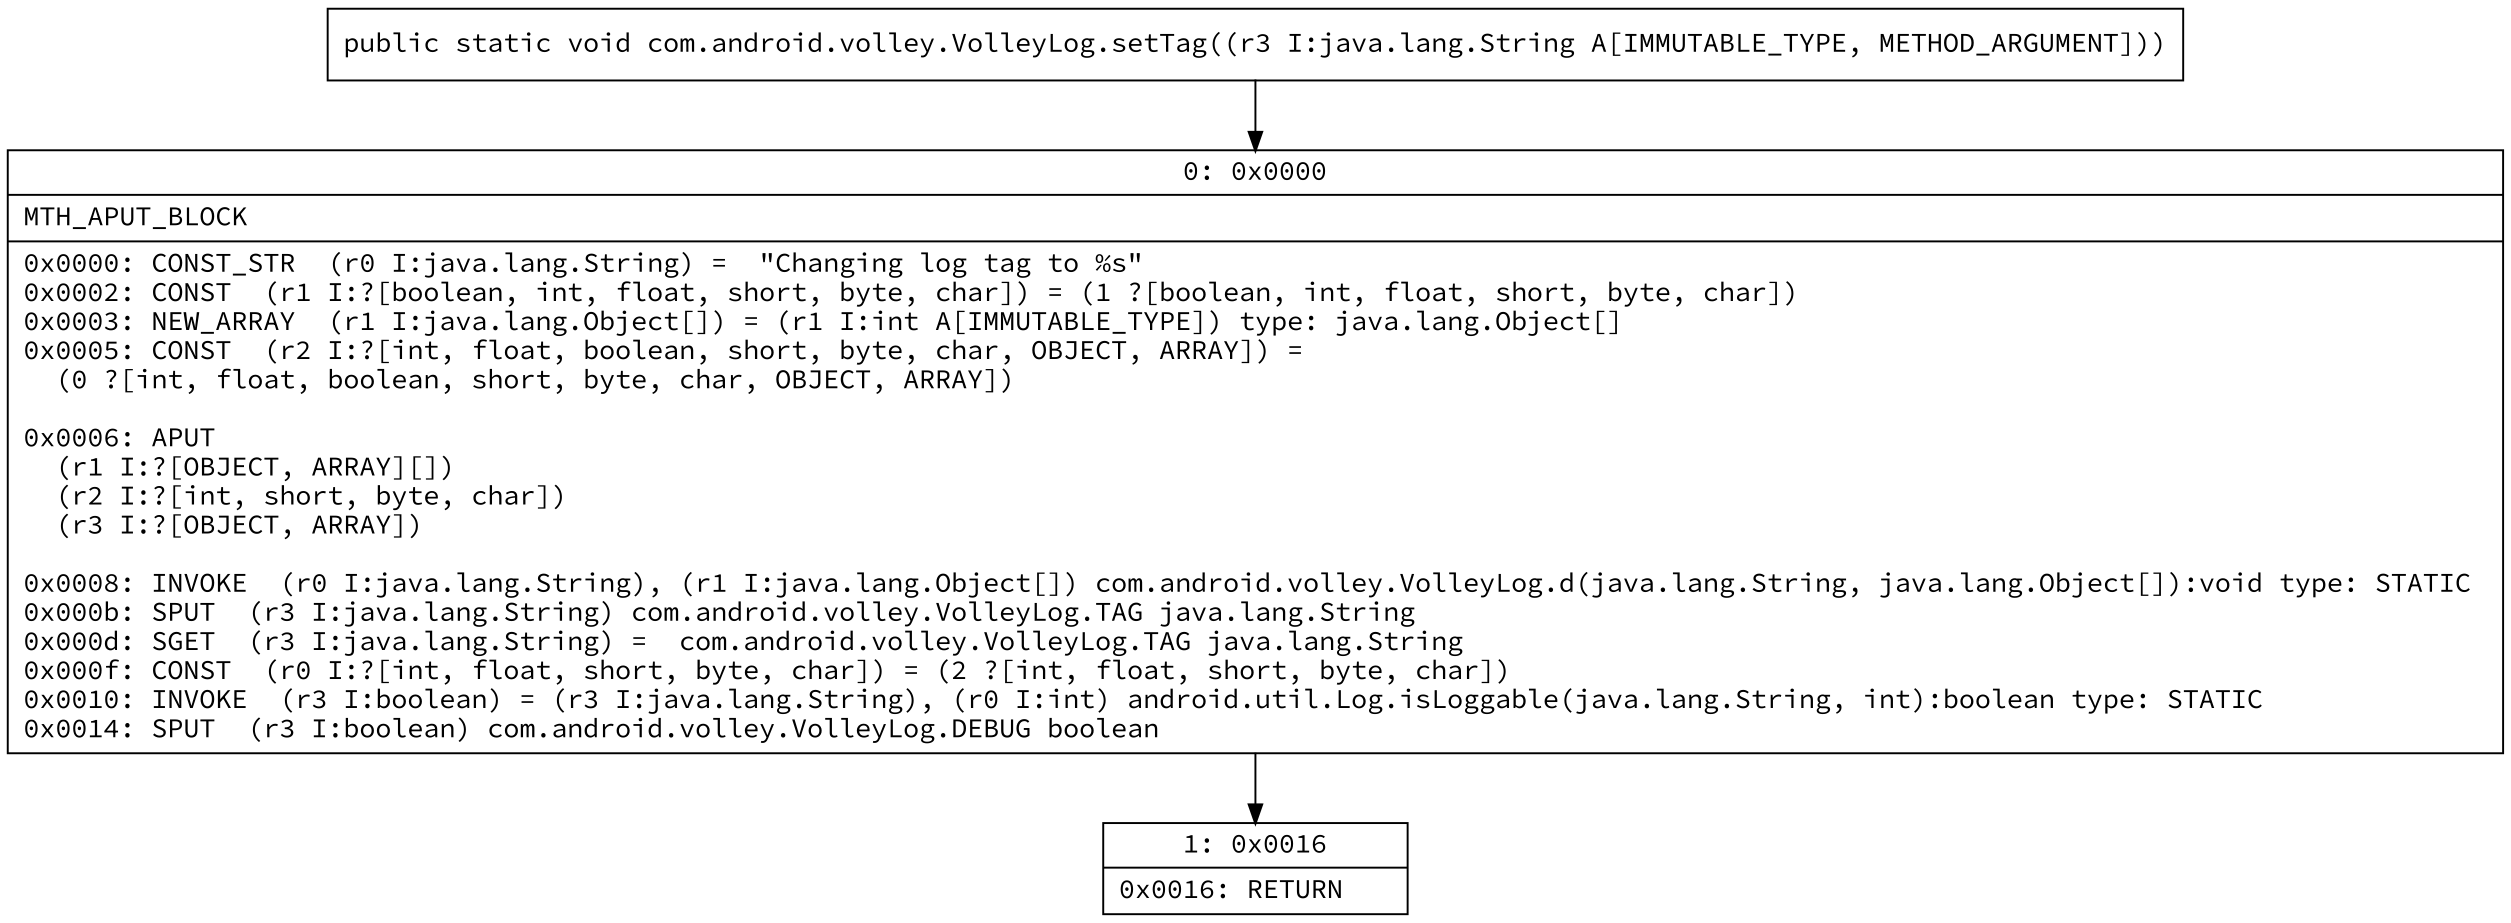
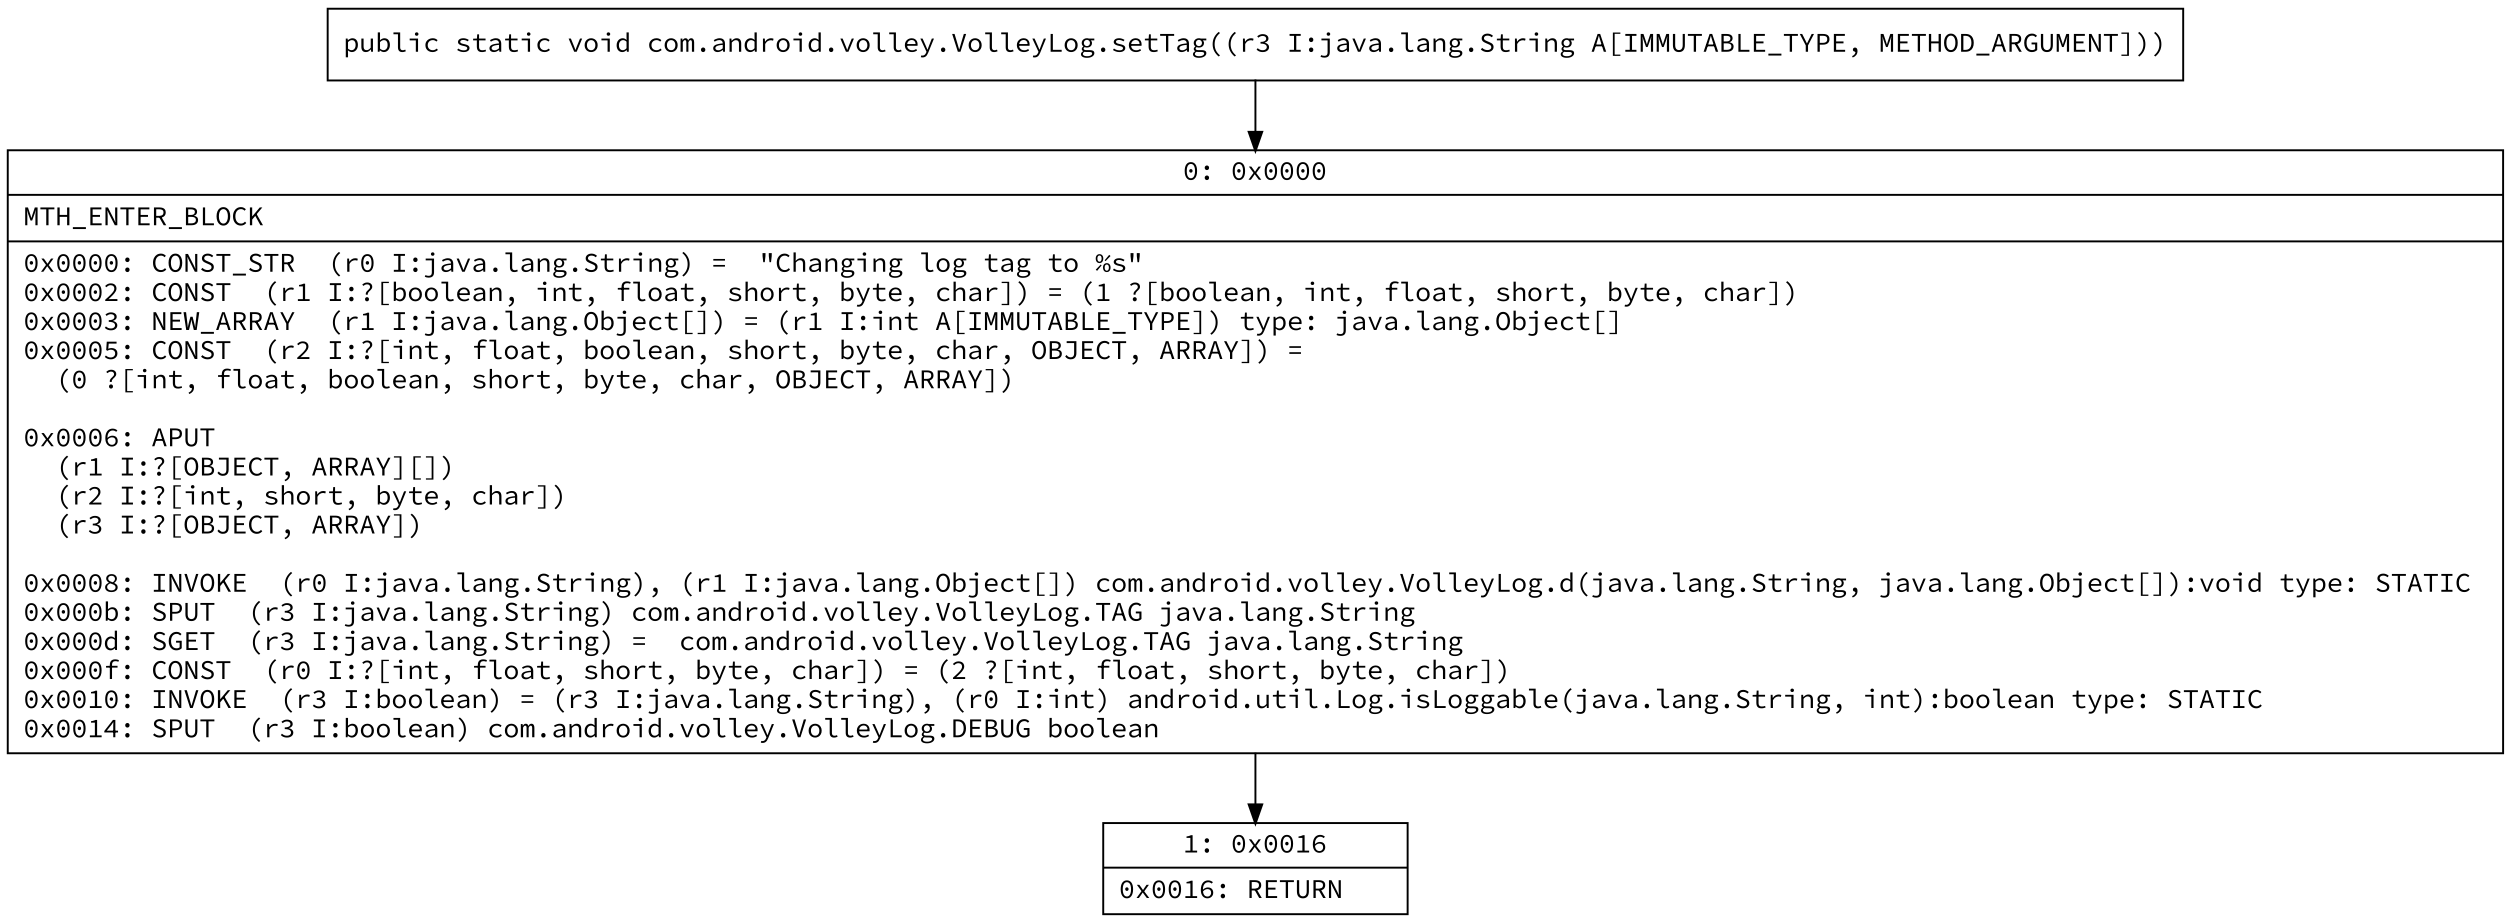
(136, 217) -> (143, 217)
